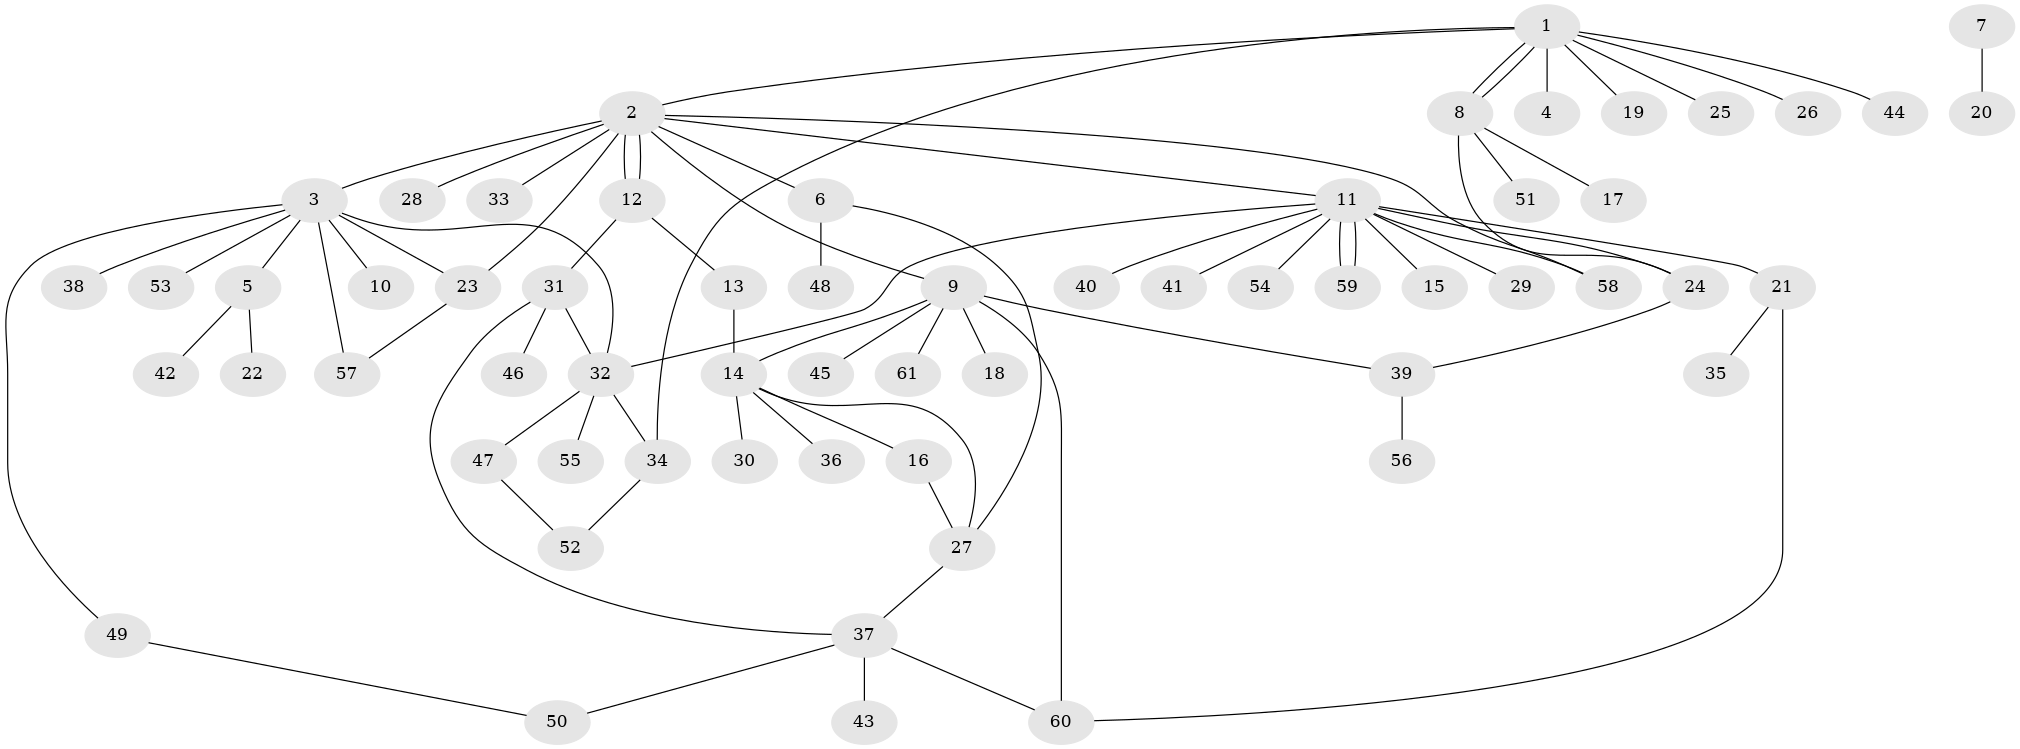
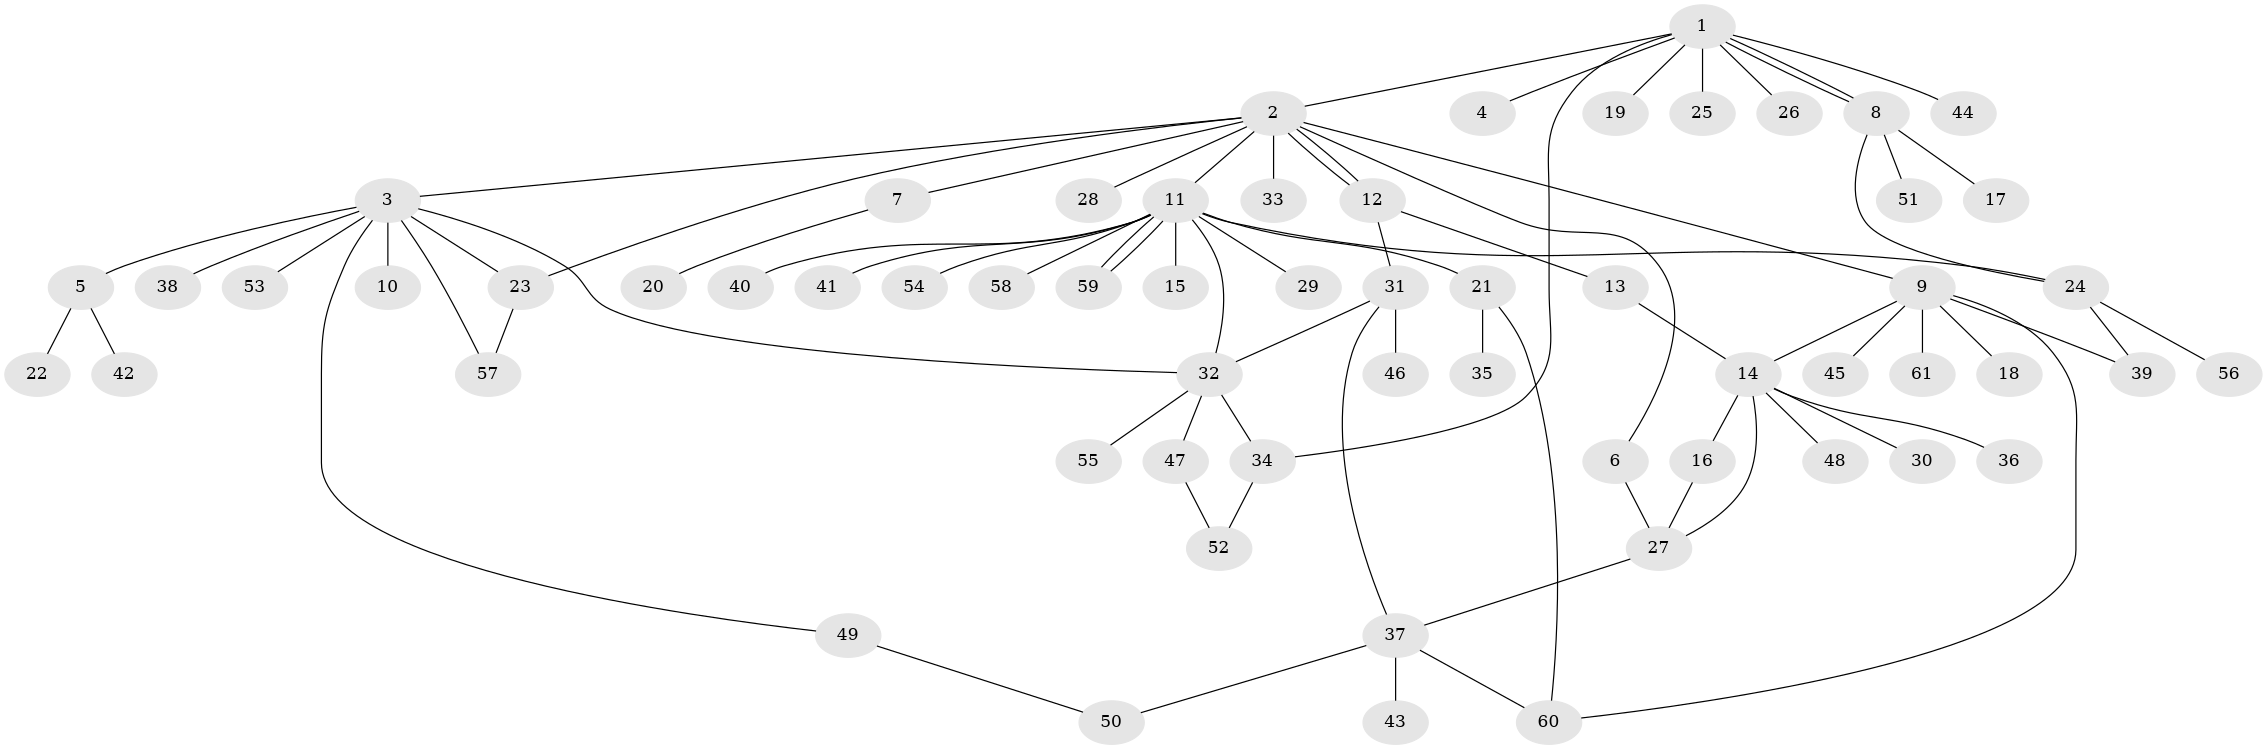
(1137, 139) -> (1086, 157)
(821, 251) -> (1792, 418)
(1402, 418) -> (2152, 331)
